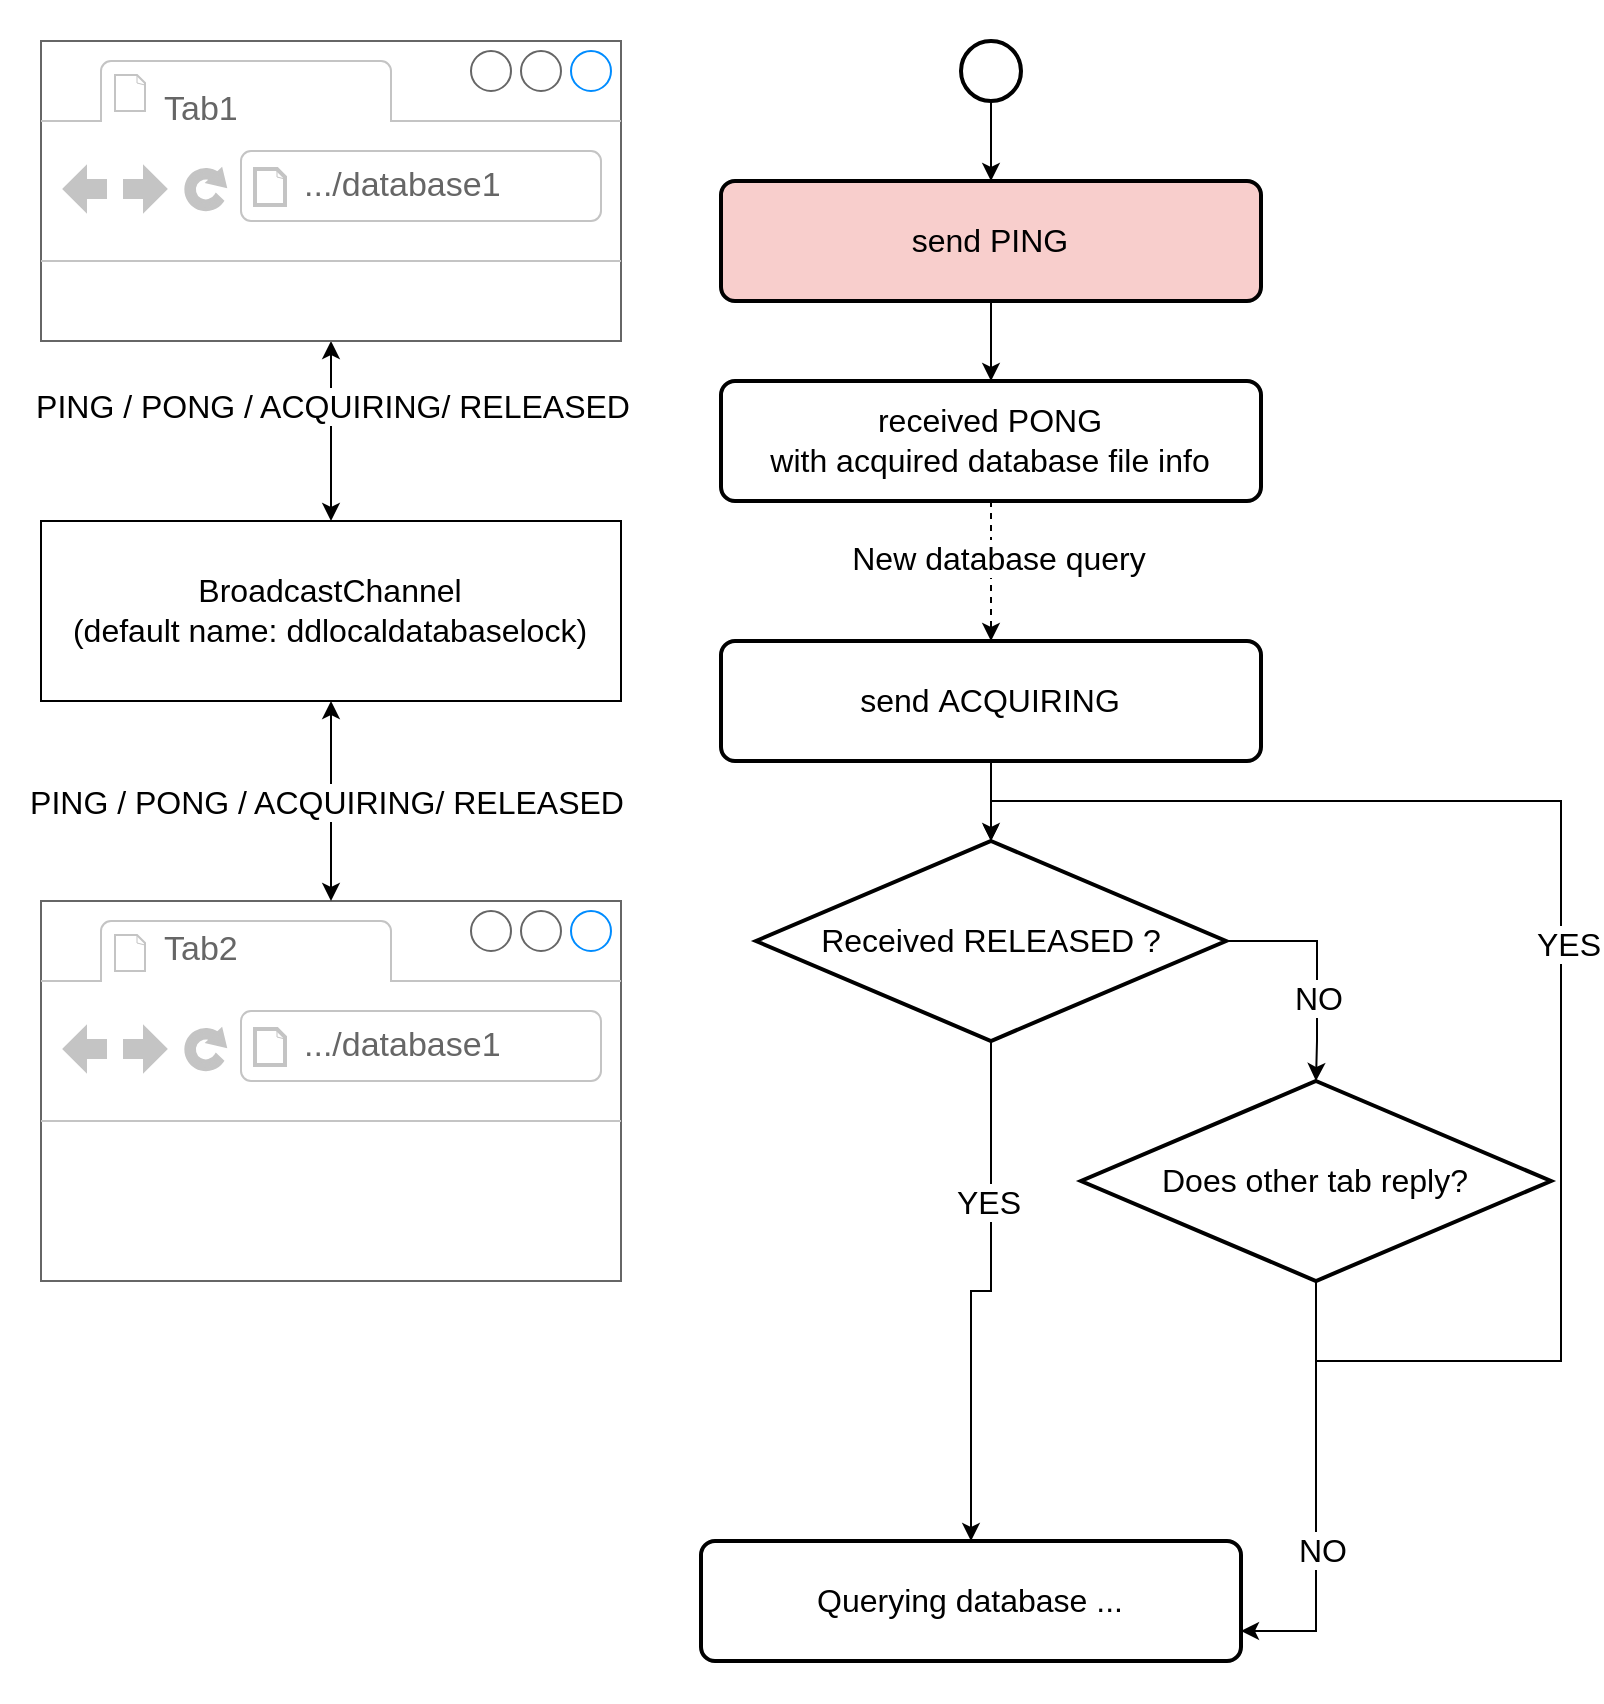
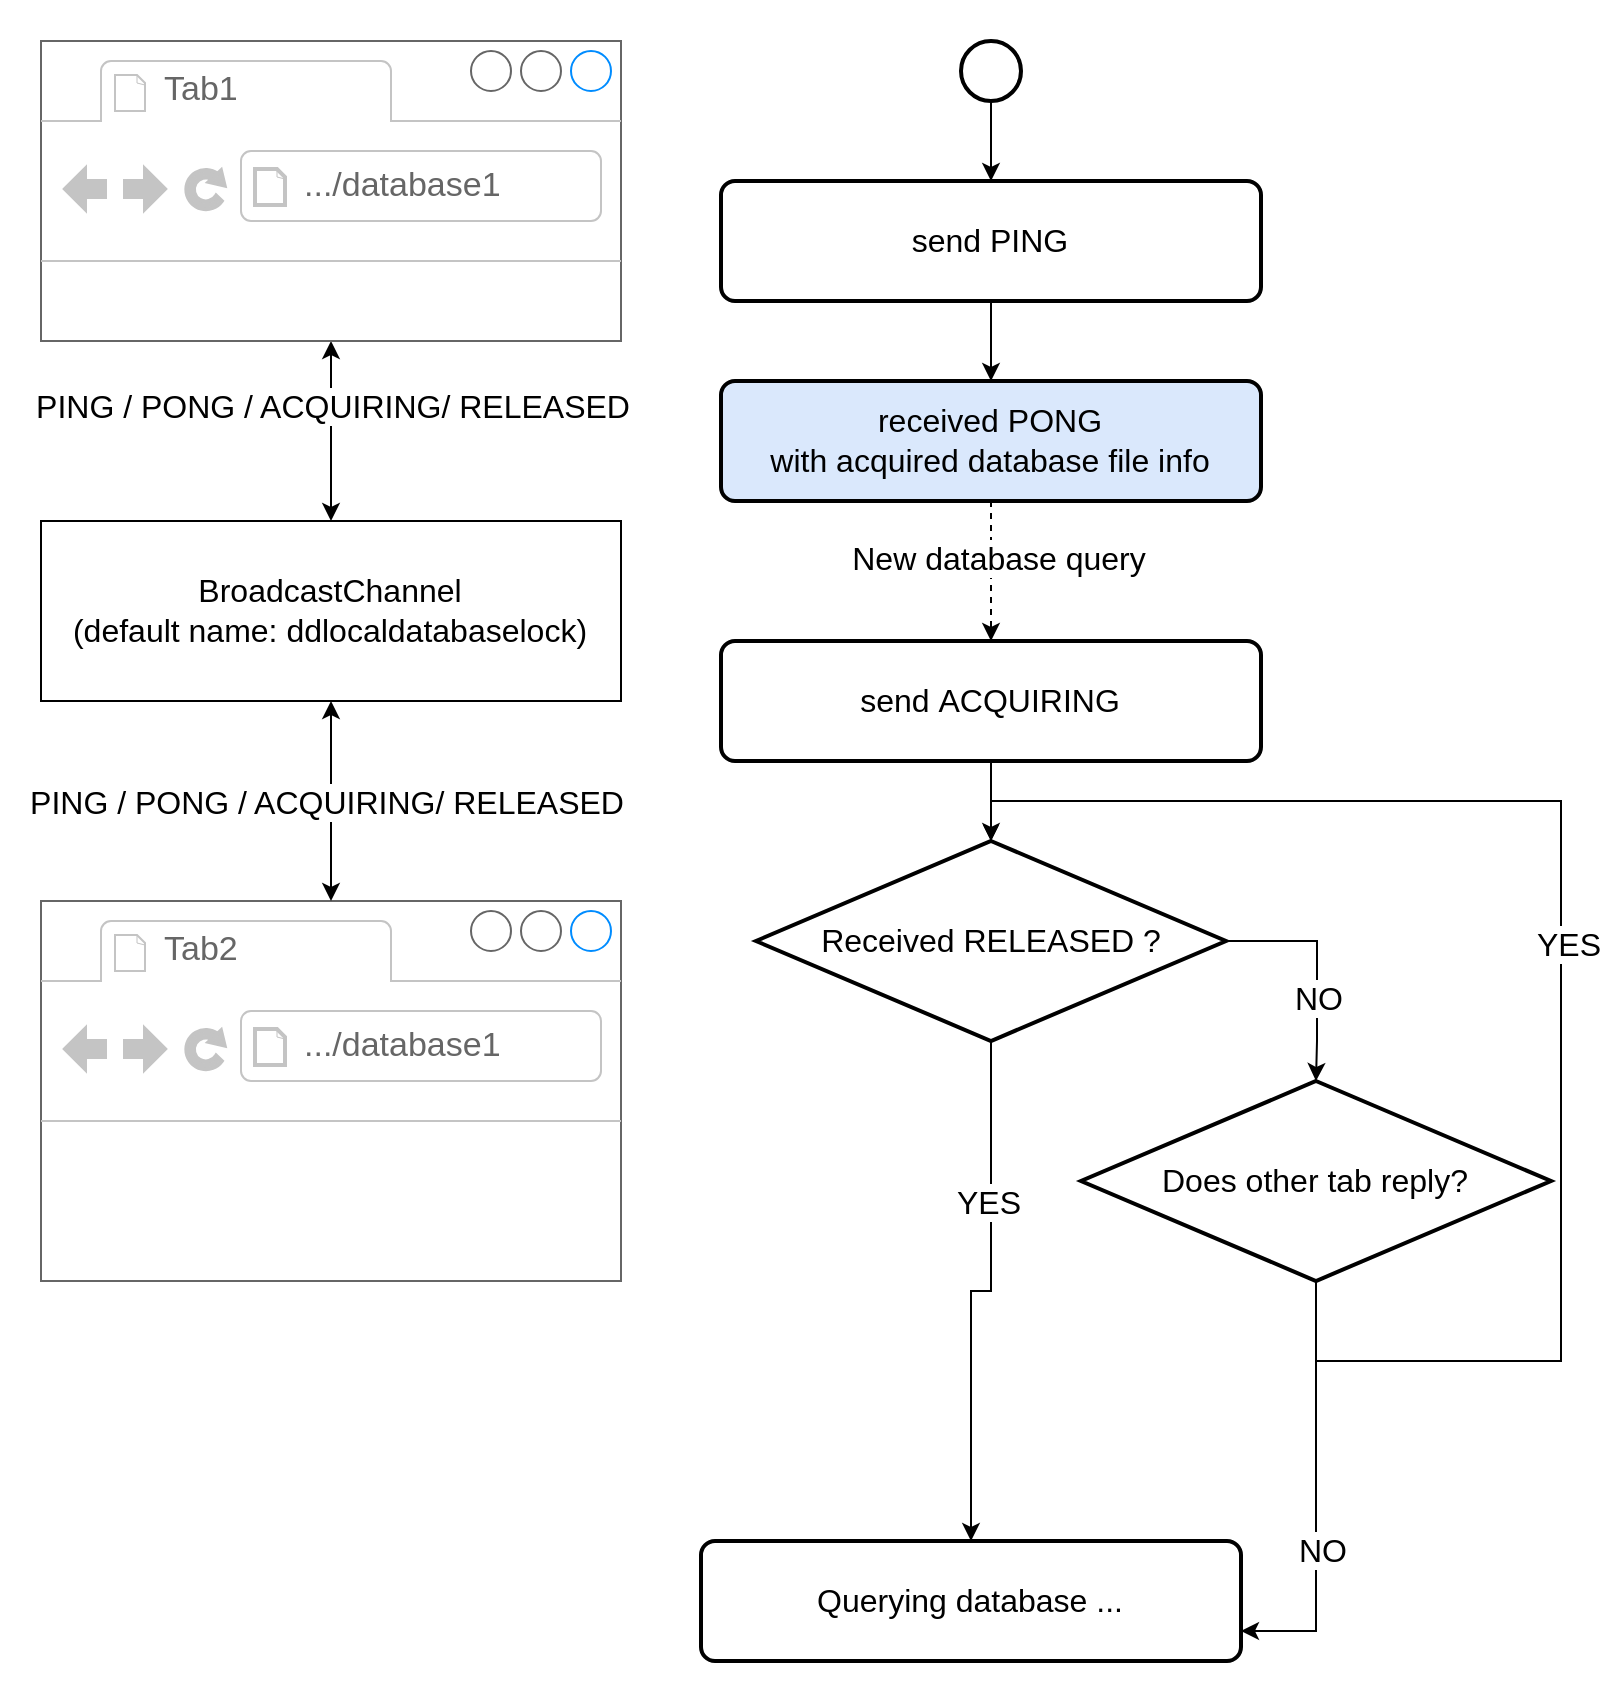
(271, 111) -> (271, 91)
(991, 241) -> (991, 241)
(991, 441) -> (991, 441)
